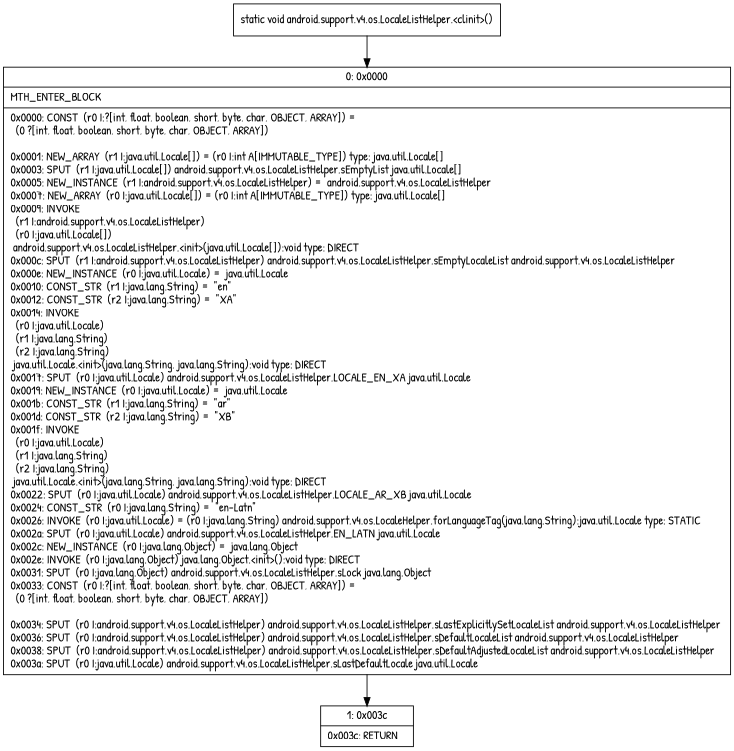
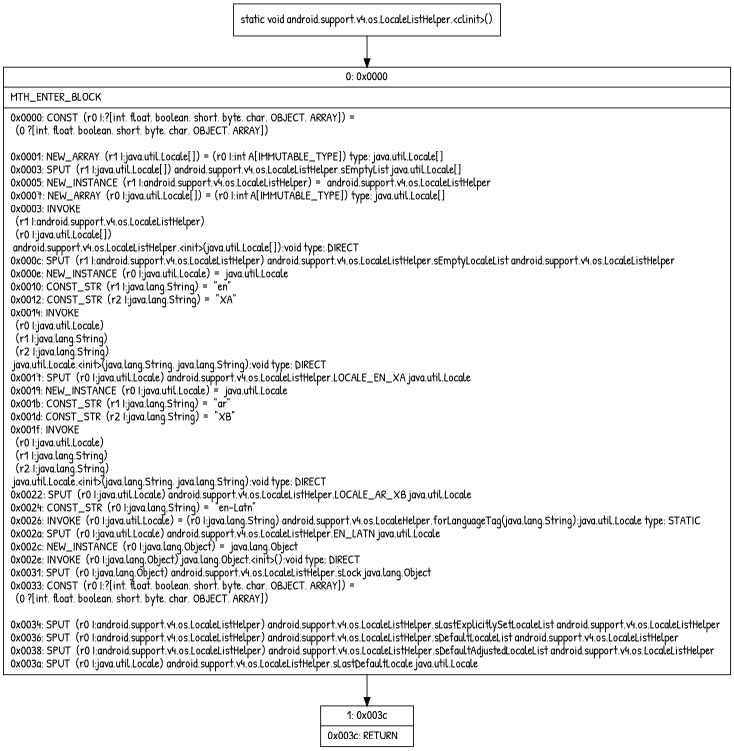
(48, 209) -> (49, 209)
